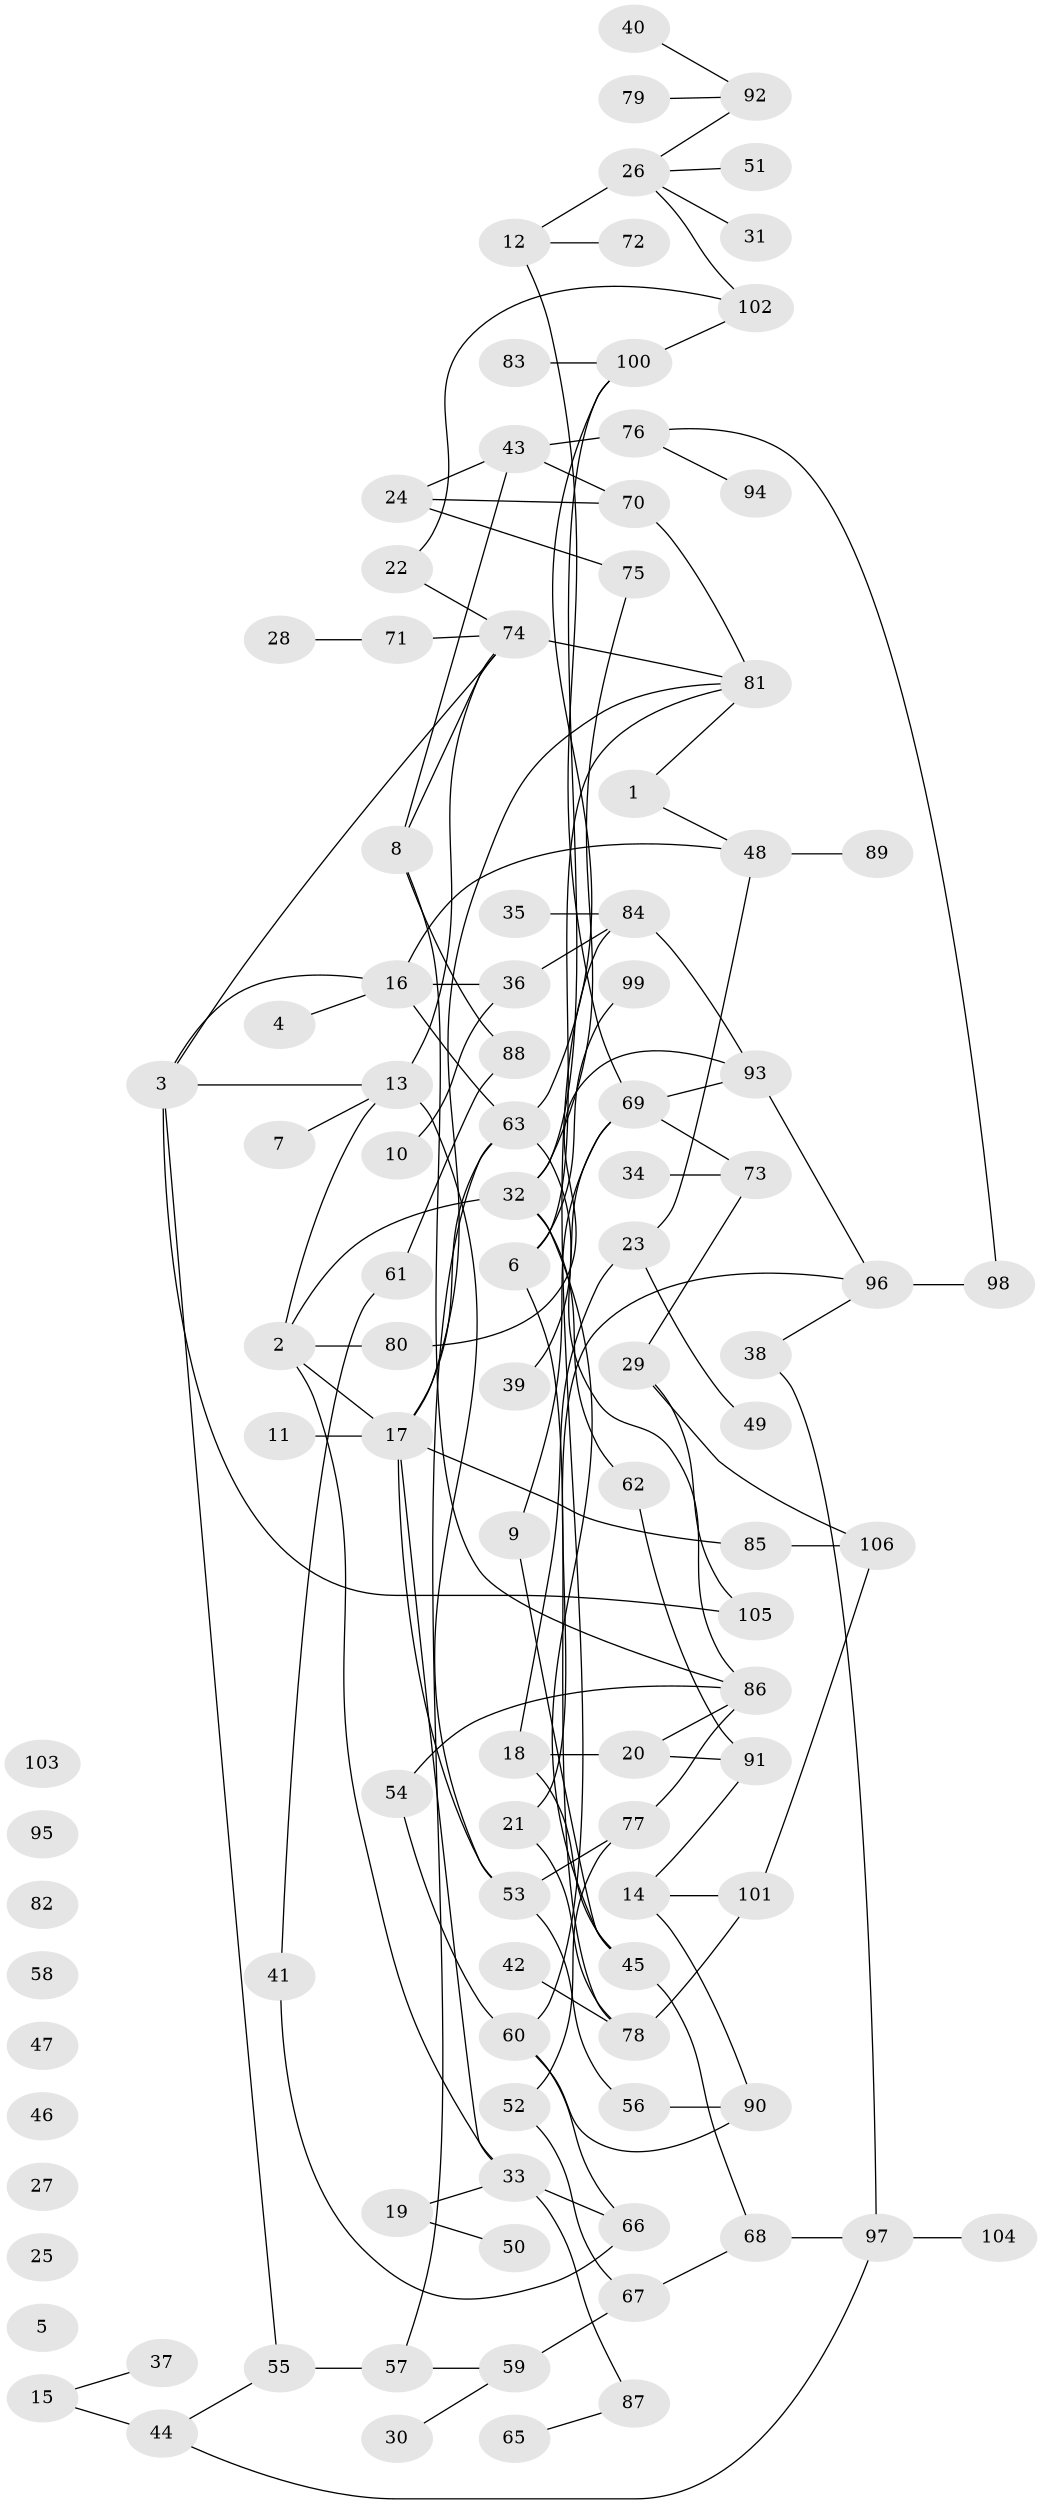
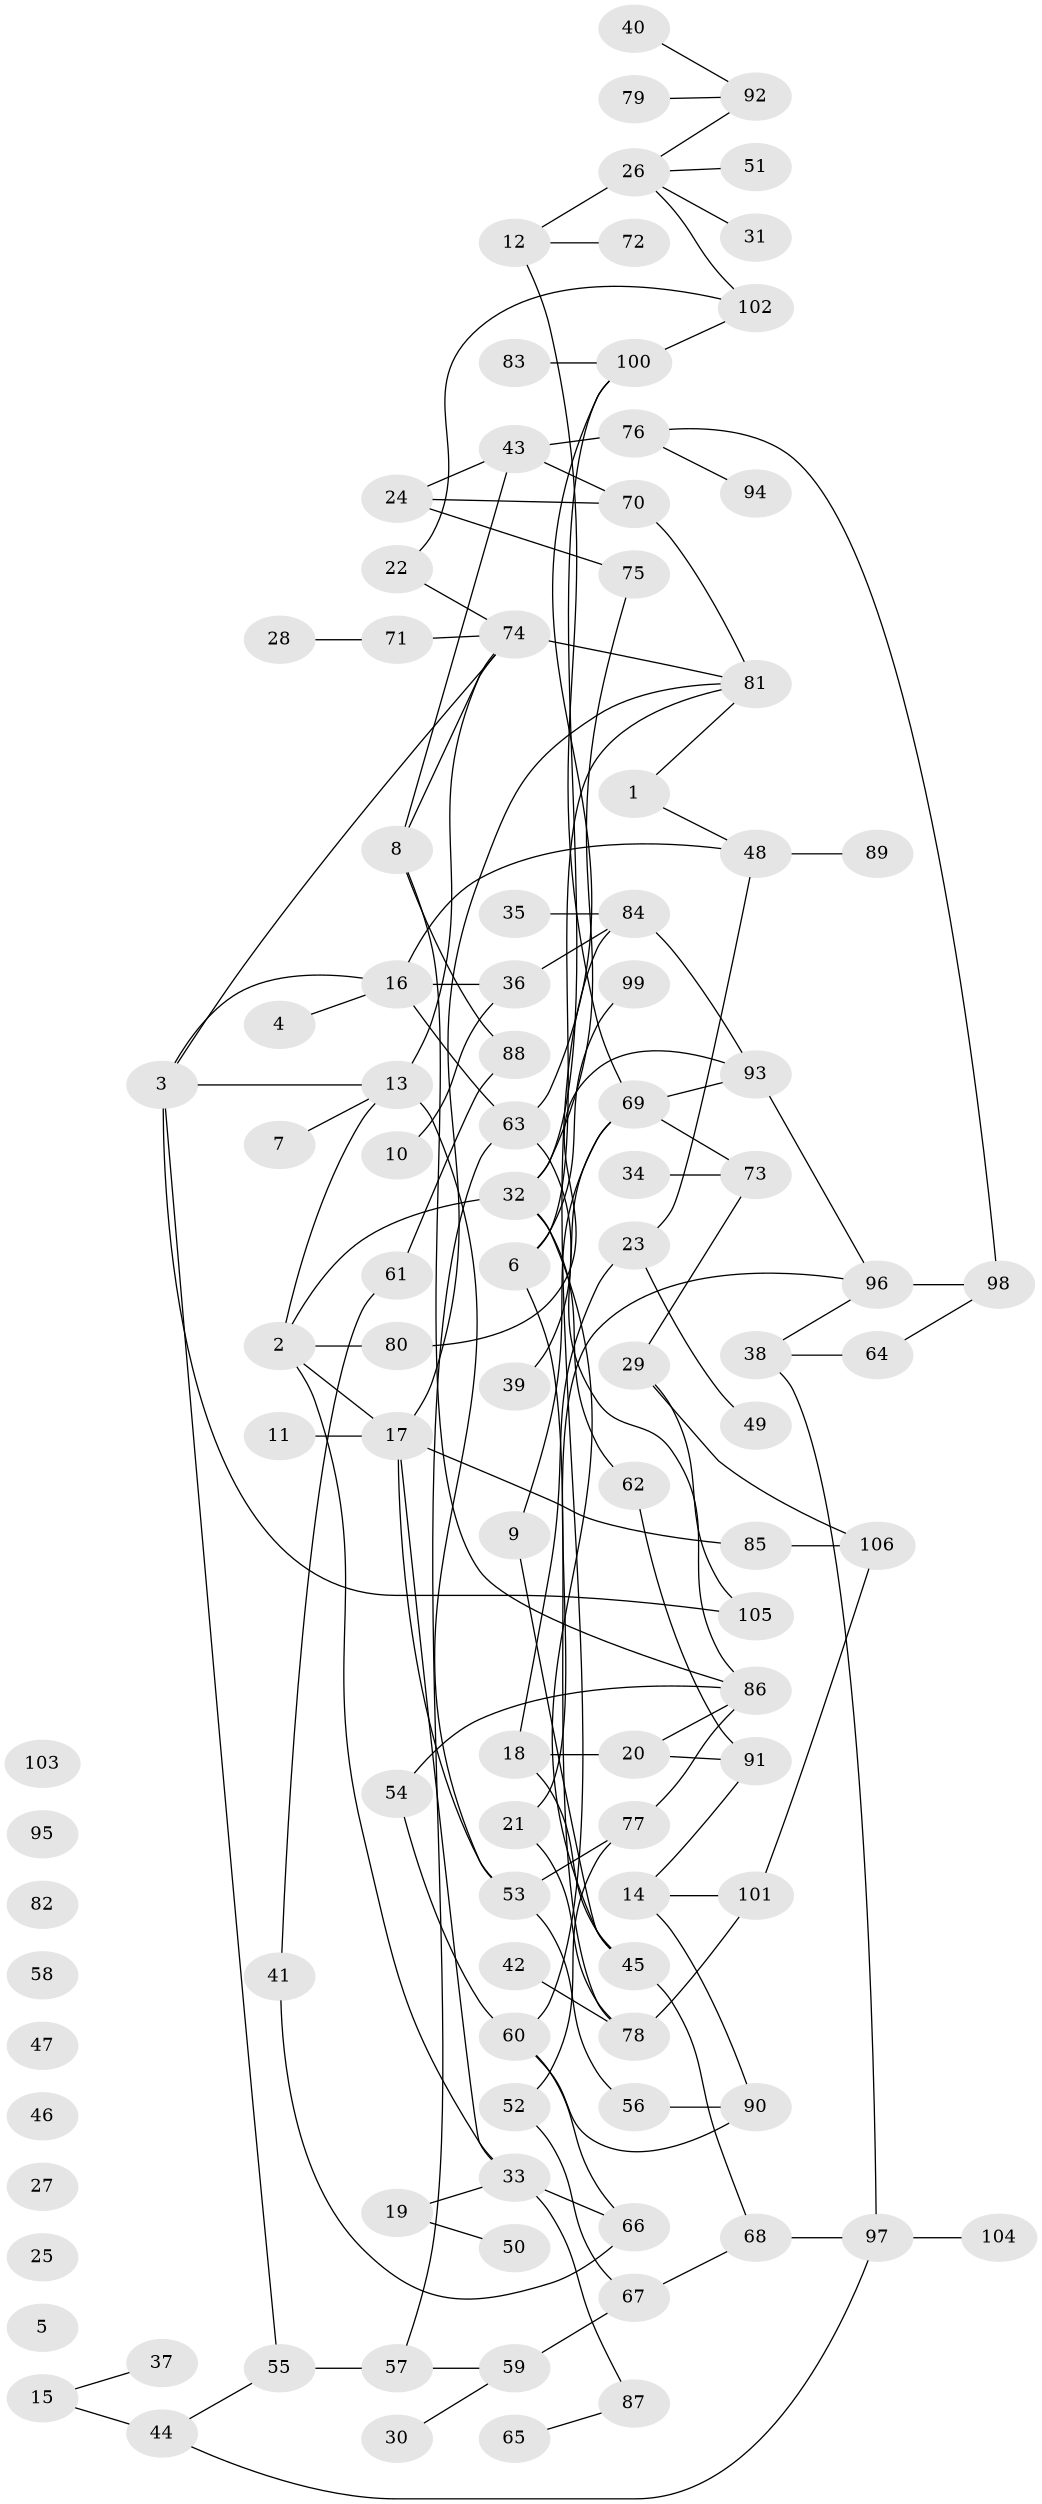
(452, 1279) -> none
none -> (878, 1355)
